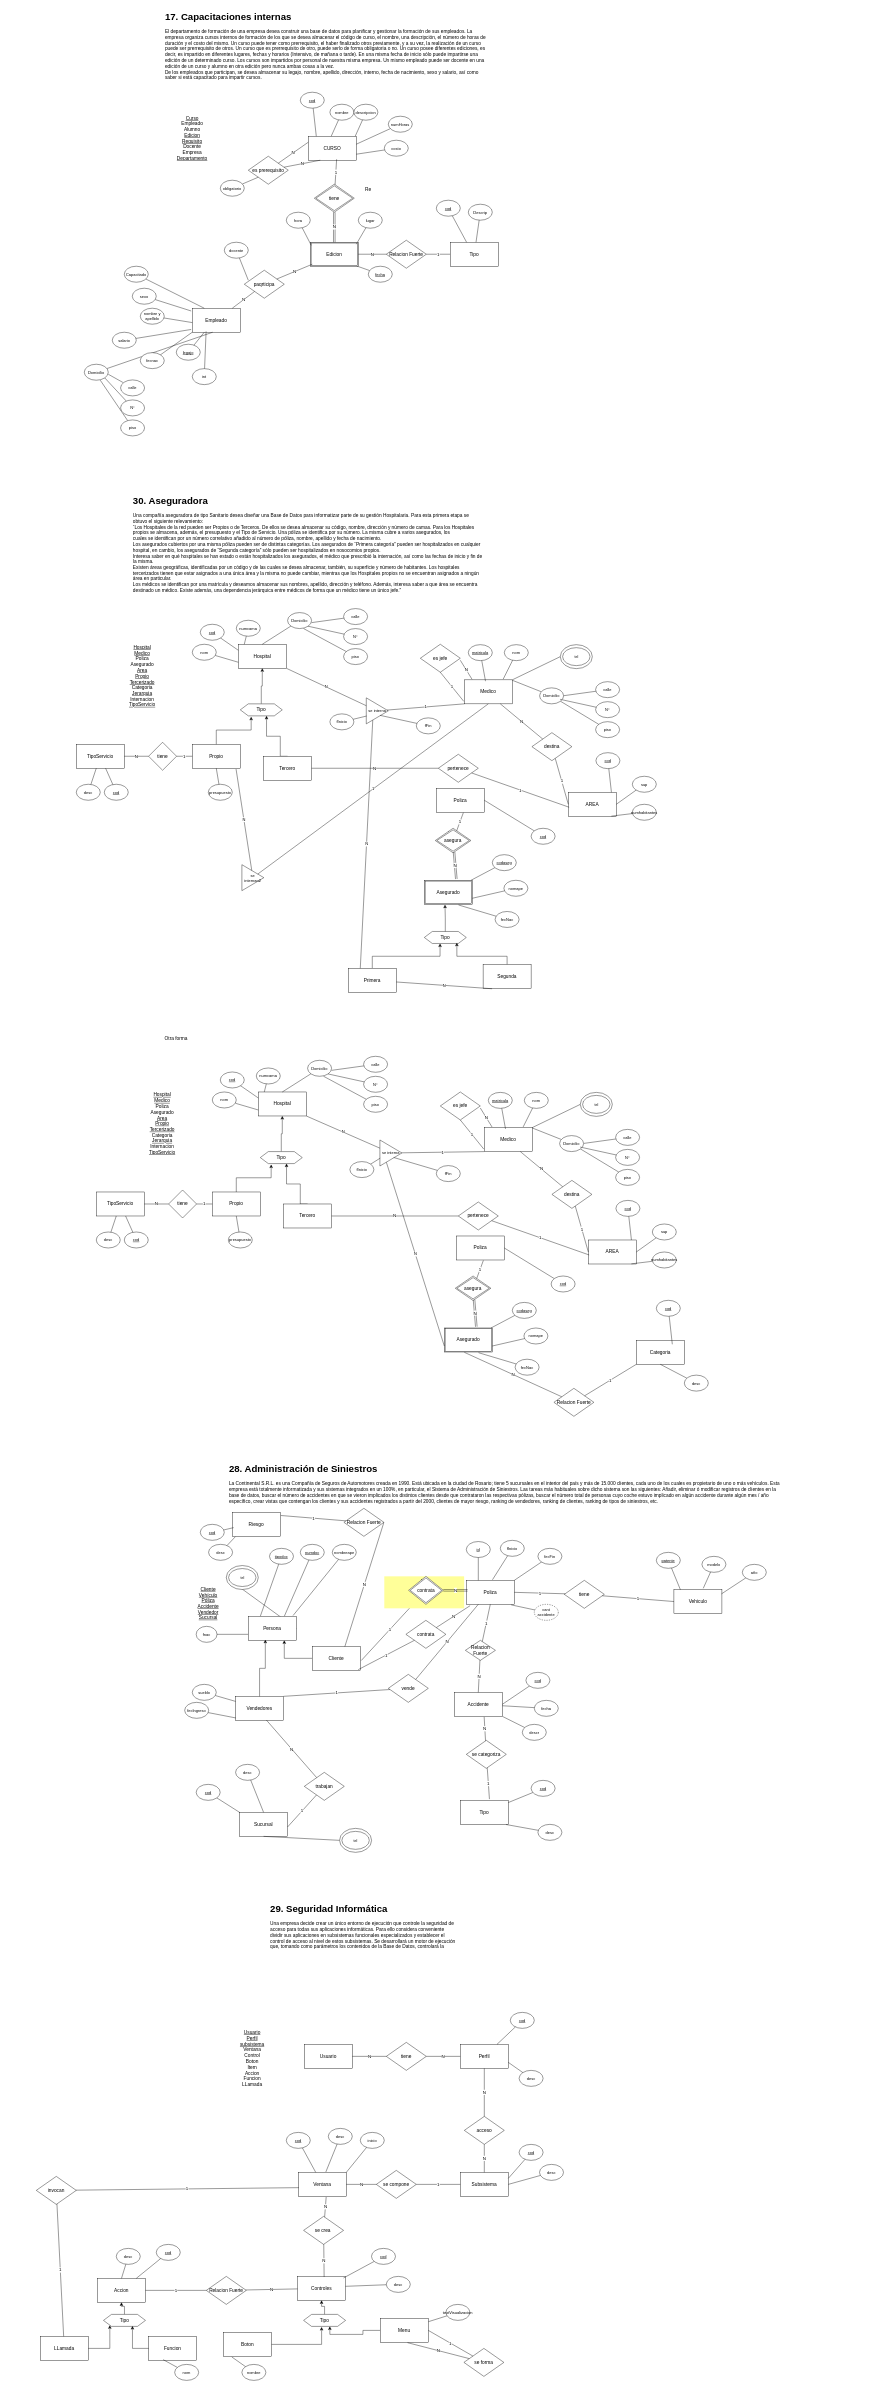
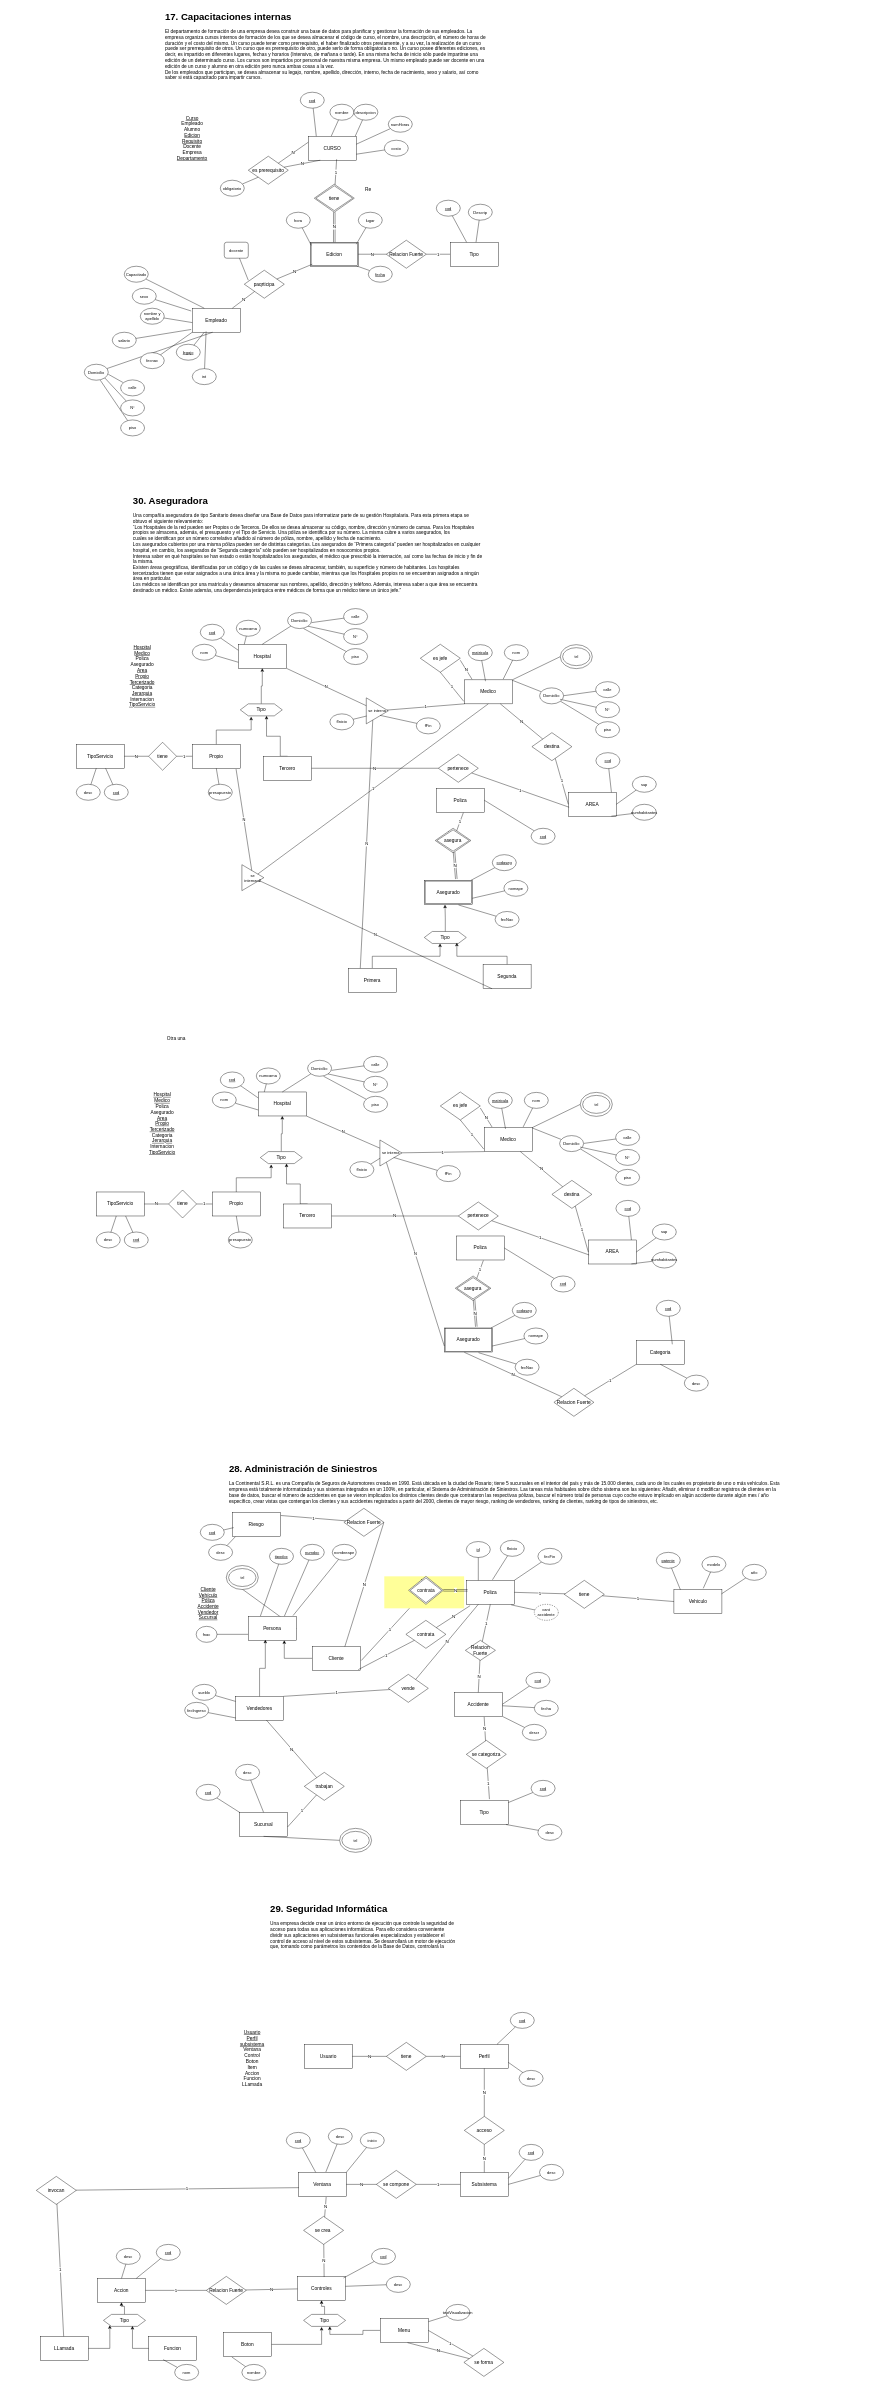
(236, 250) -> (236, 250)
(445, 985) -> (339, 918)
(176, 1038) -> (176, 1038)
